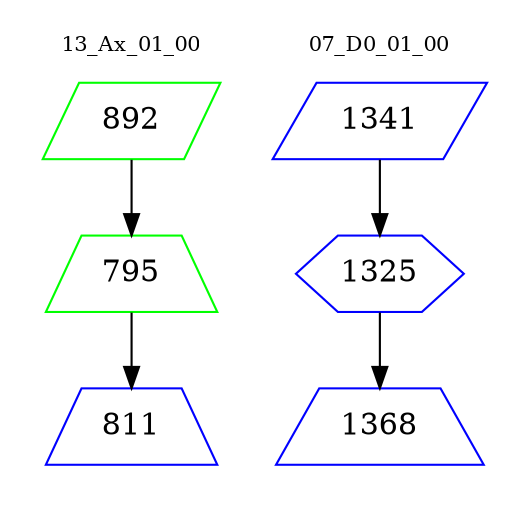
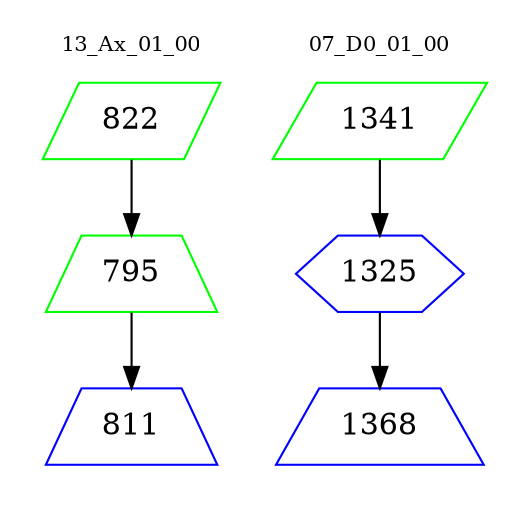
(132, 121) -> (132, 121)
(380, 121) -> (380, 121)
